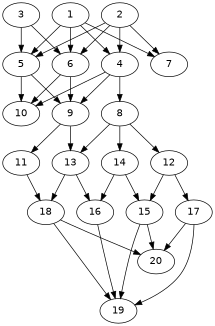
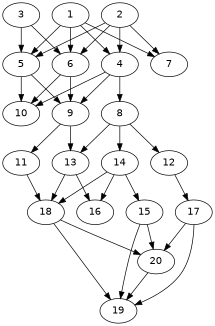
none -> (87, 185)
(158, 185) -> none
(105, 258) -> (139, 284)
